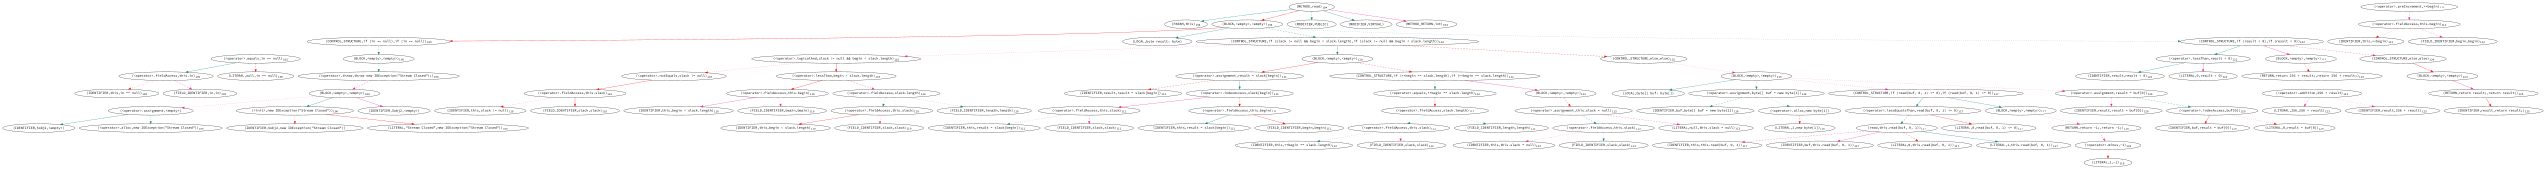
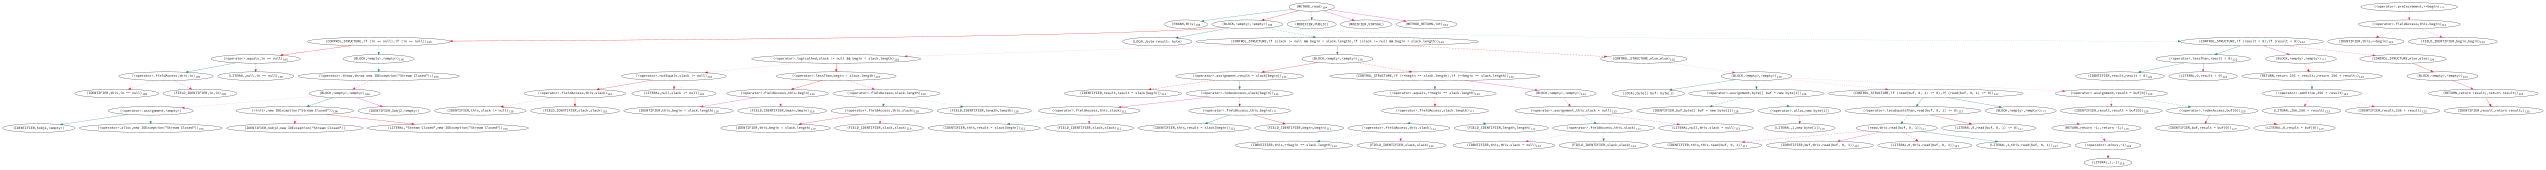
(1338, 15) -> (1338, 15)
none -> (317, 50)
none -> (2312, 84)
none -> (674, 93)
